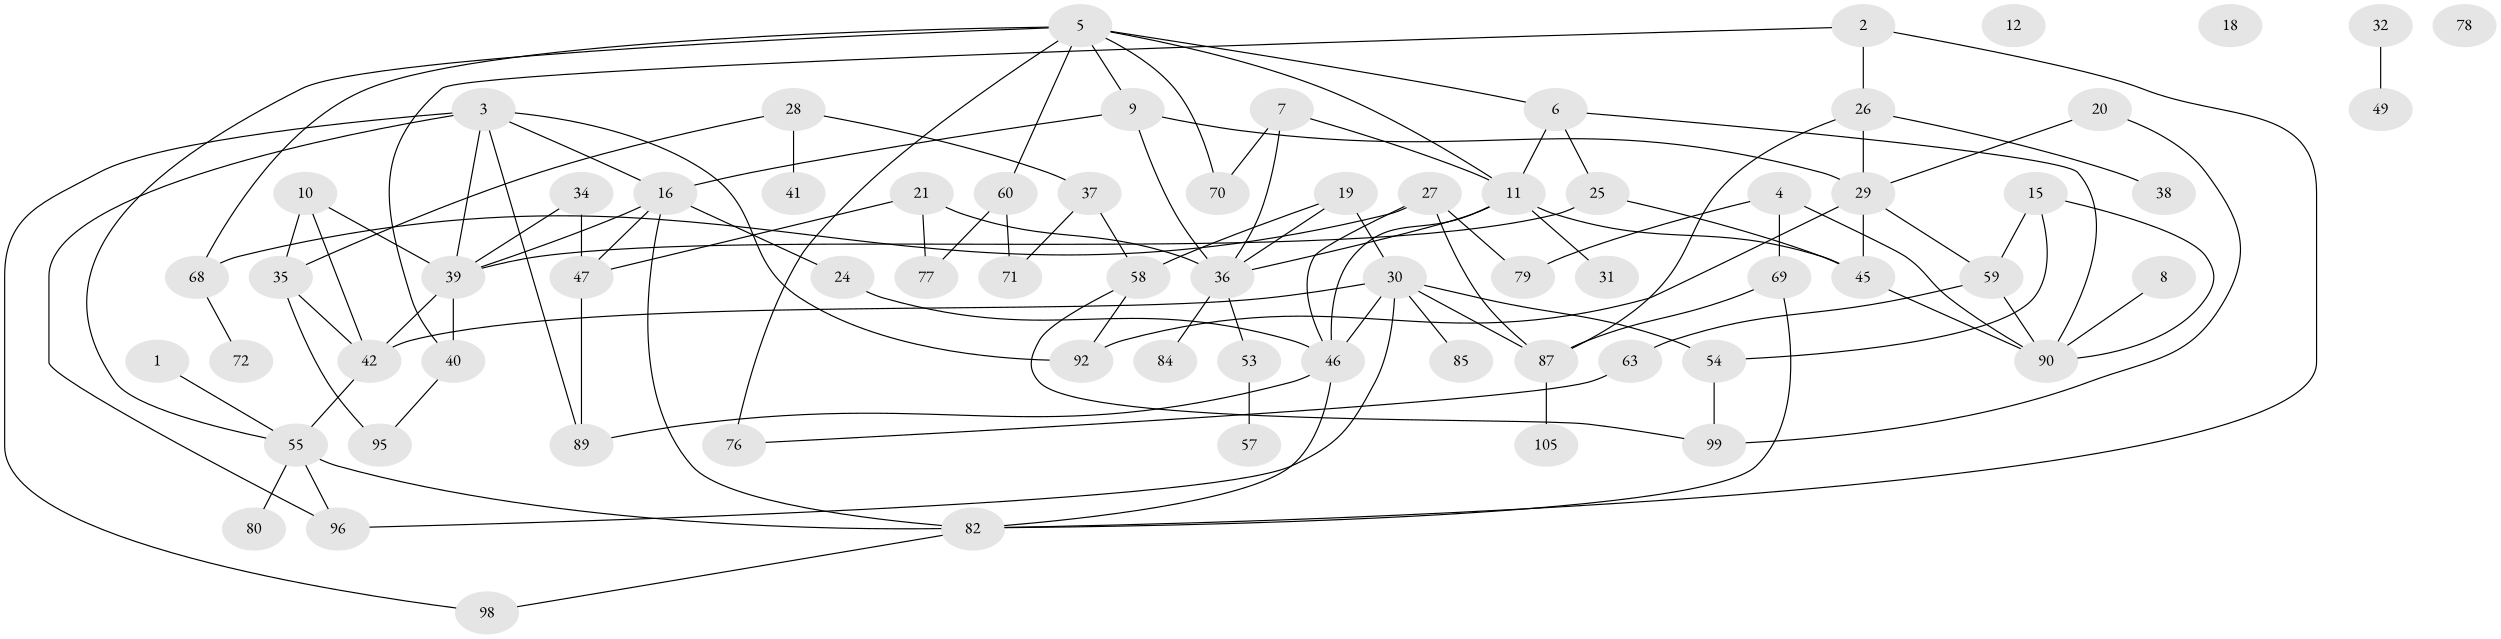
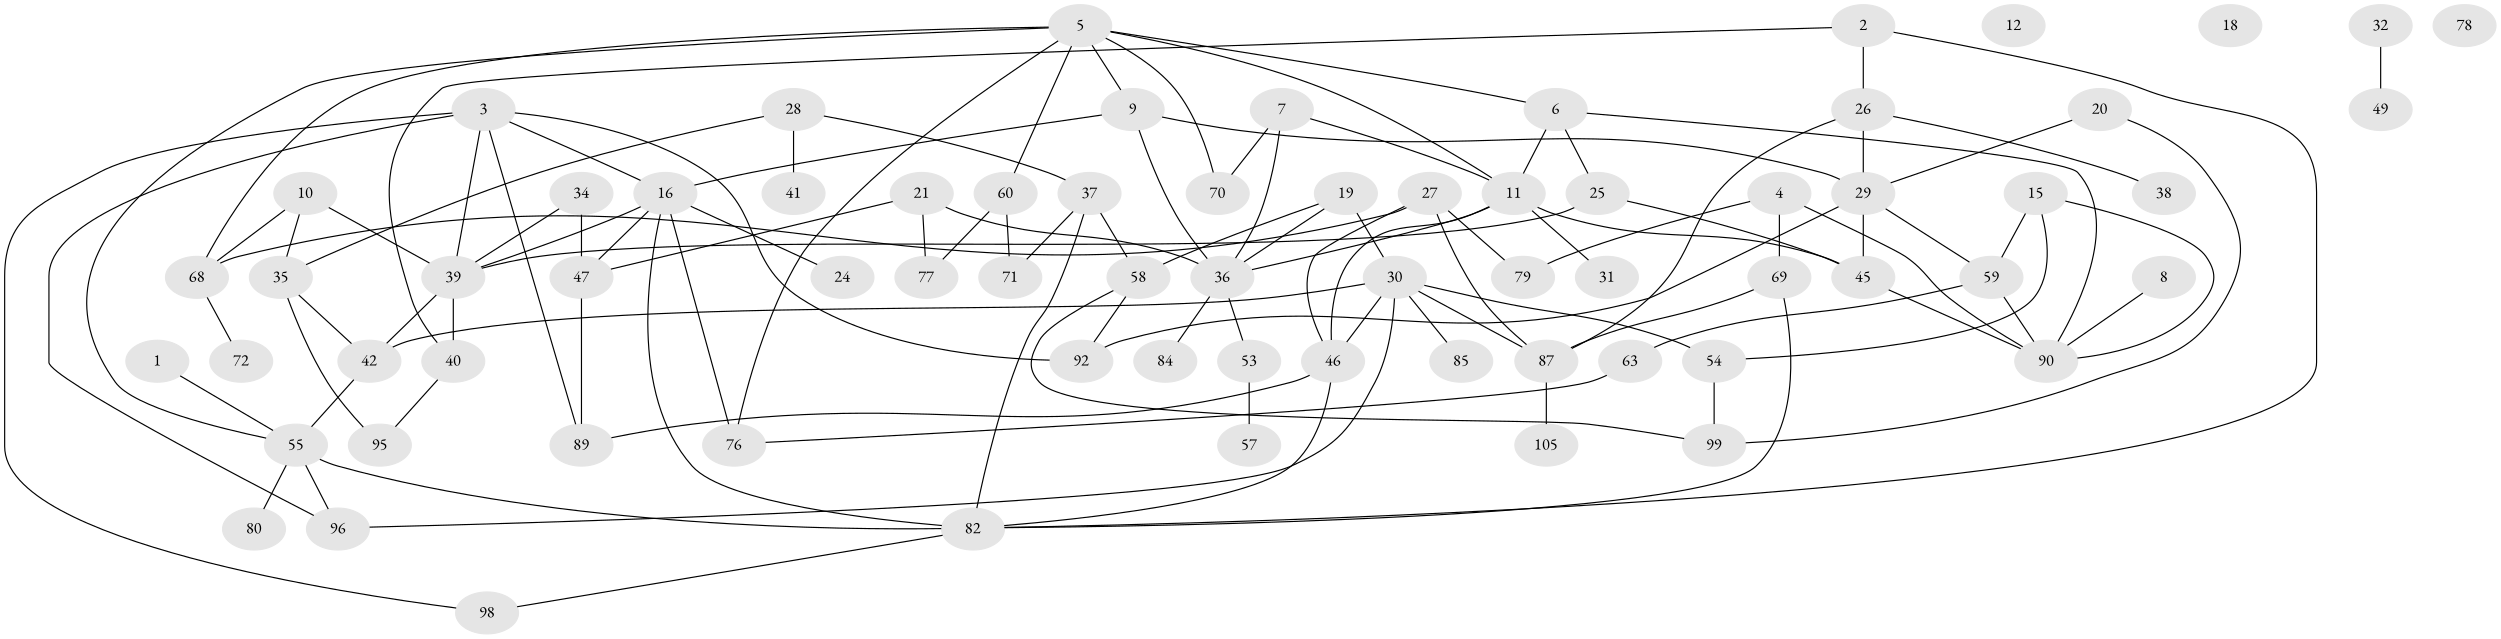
(337, 277) -> (251, 235)
(1088, 319) -> none
none -> (701, 324)
none -> (1023, 350)
